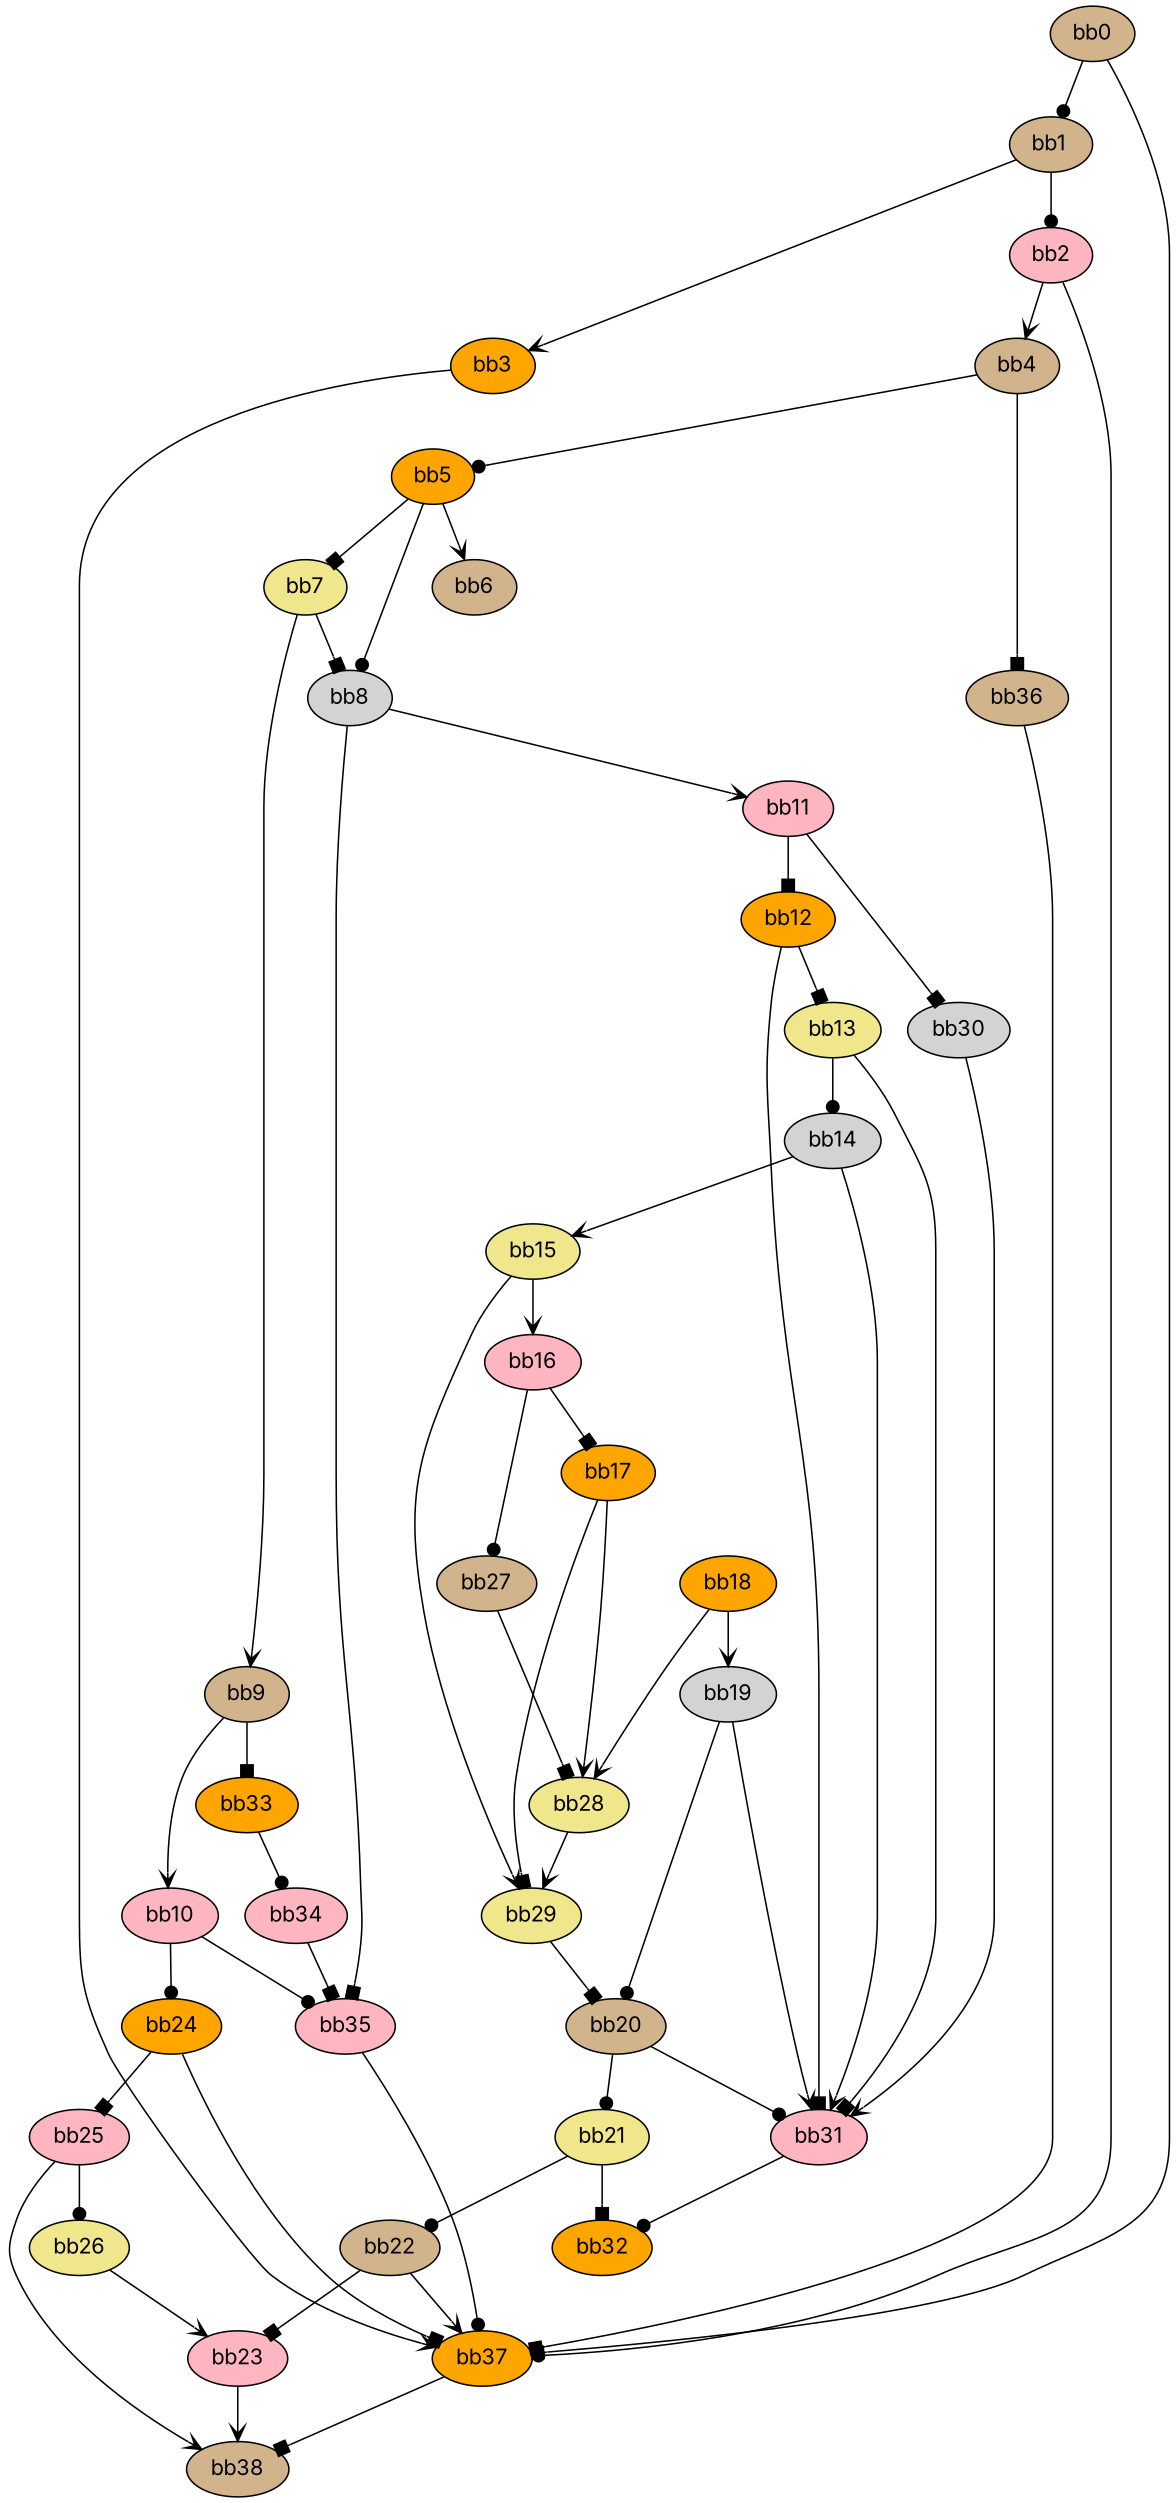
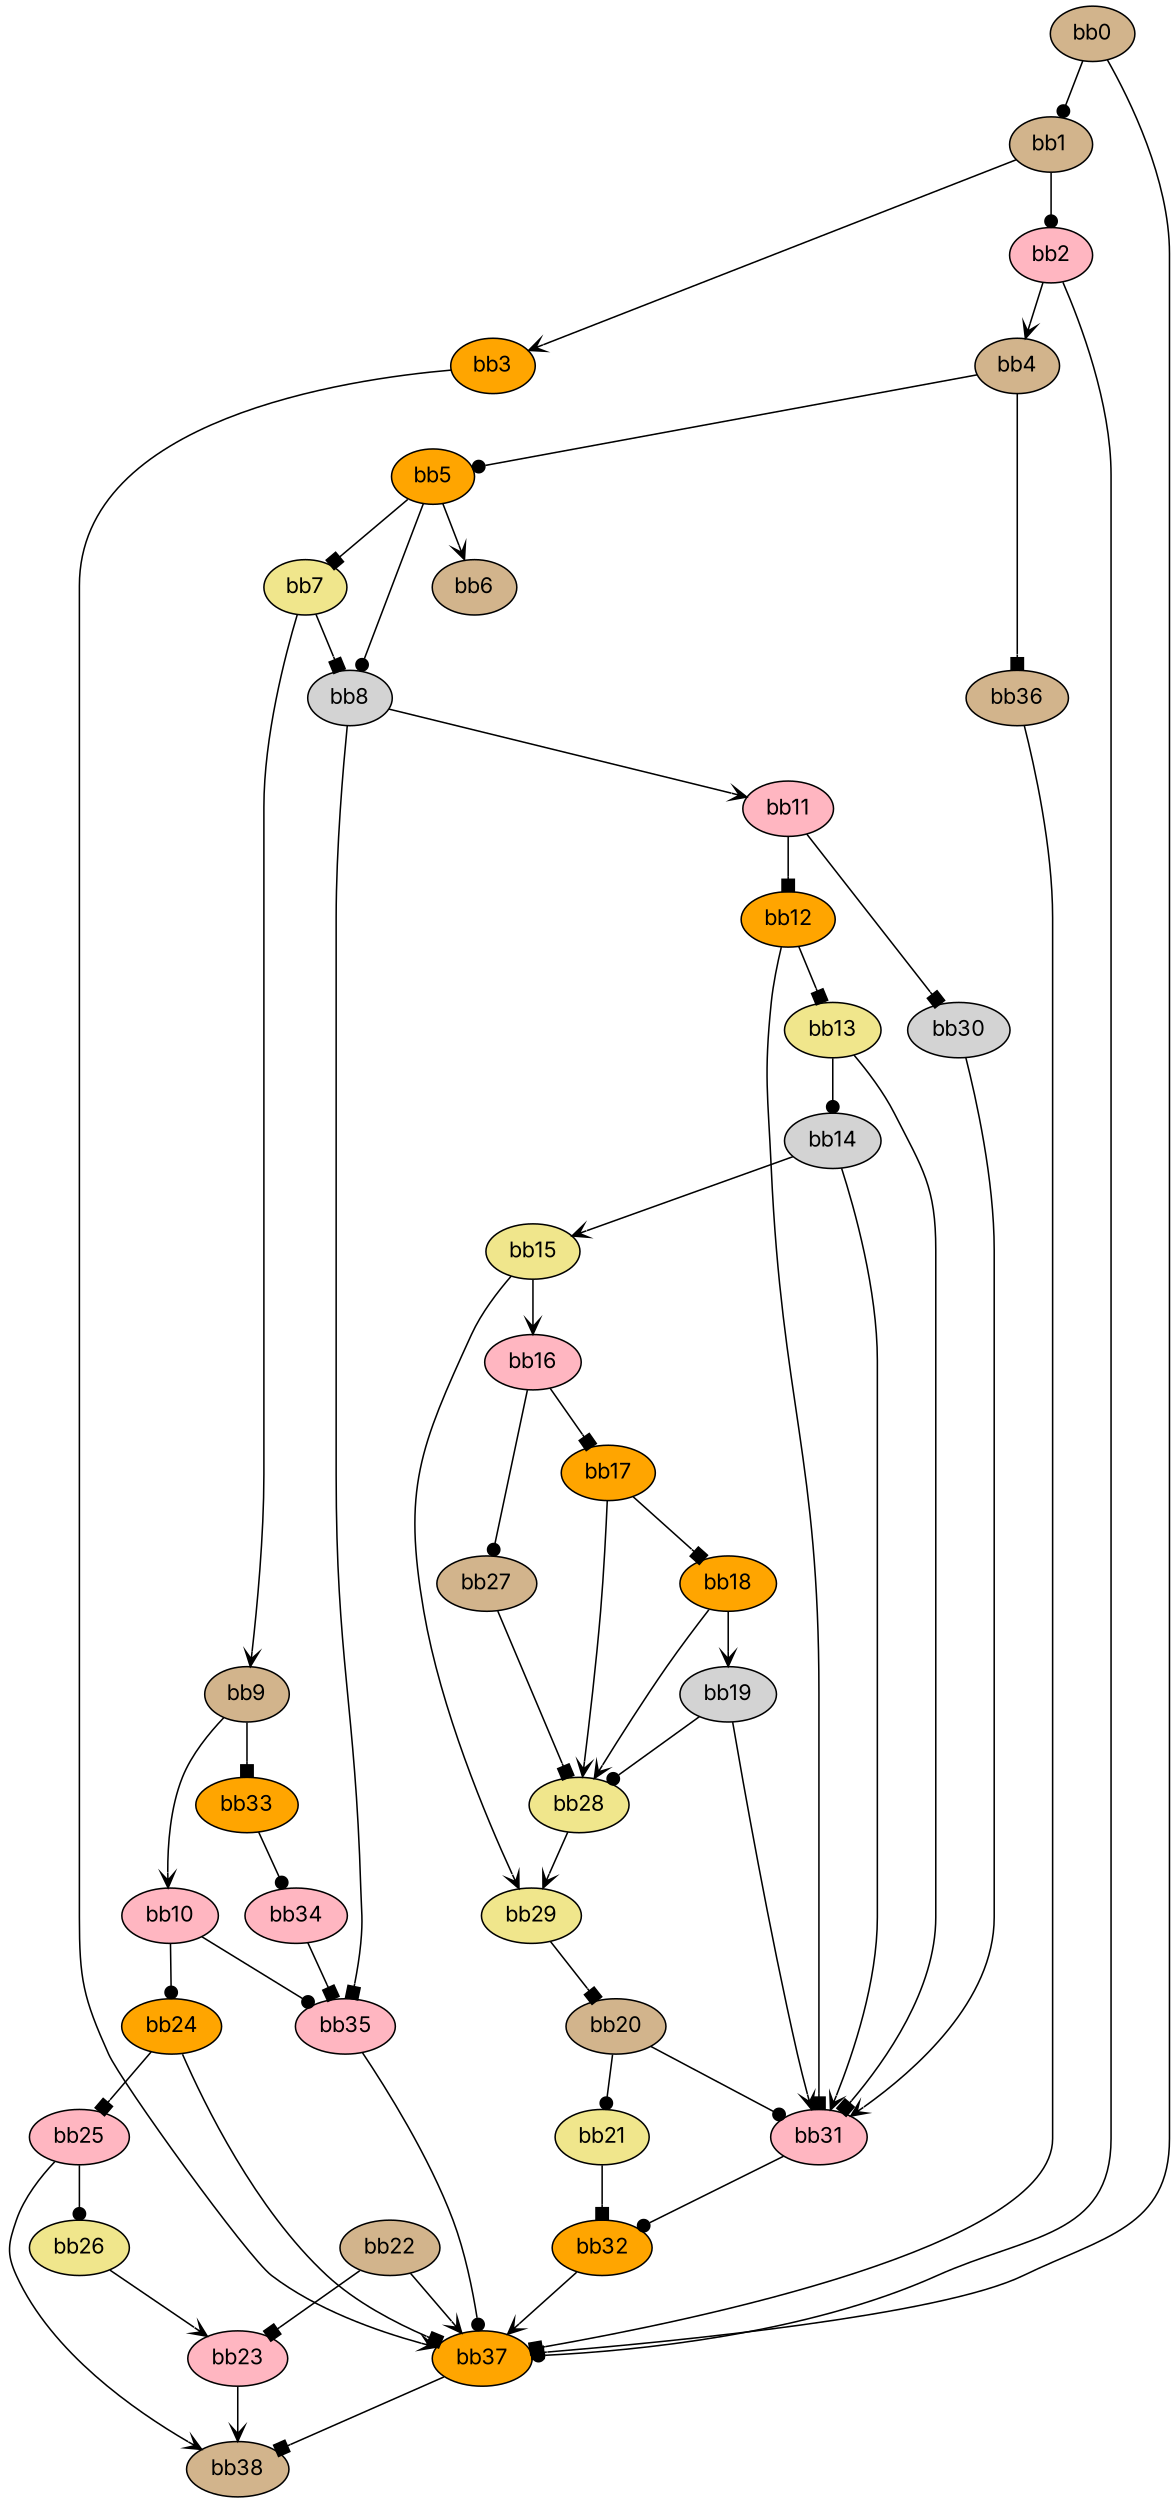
(539, 1673) -> (662, 1523)
(674, 1854) -> (659, 1746)
(502, 2189) -> none
none -> (548, 2298)
